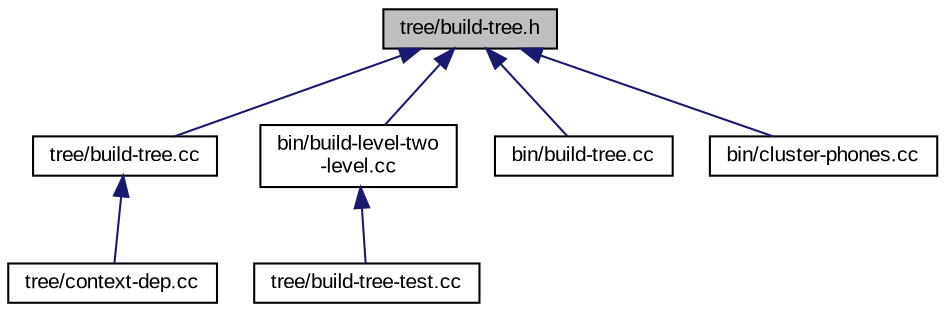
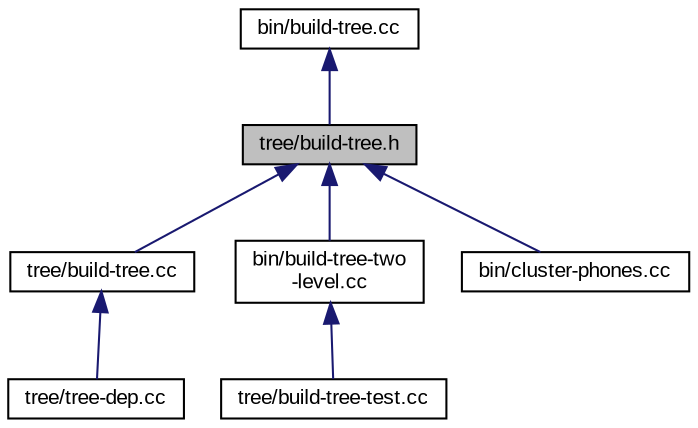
(534, 100) -> (330, 98)
(359, 156) -> (330, 272)
(113, 283) -> (96, 399)
